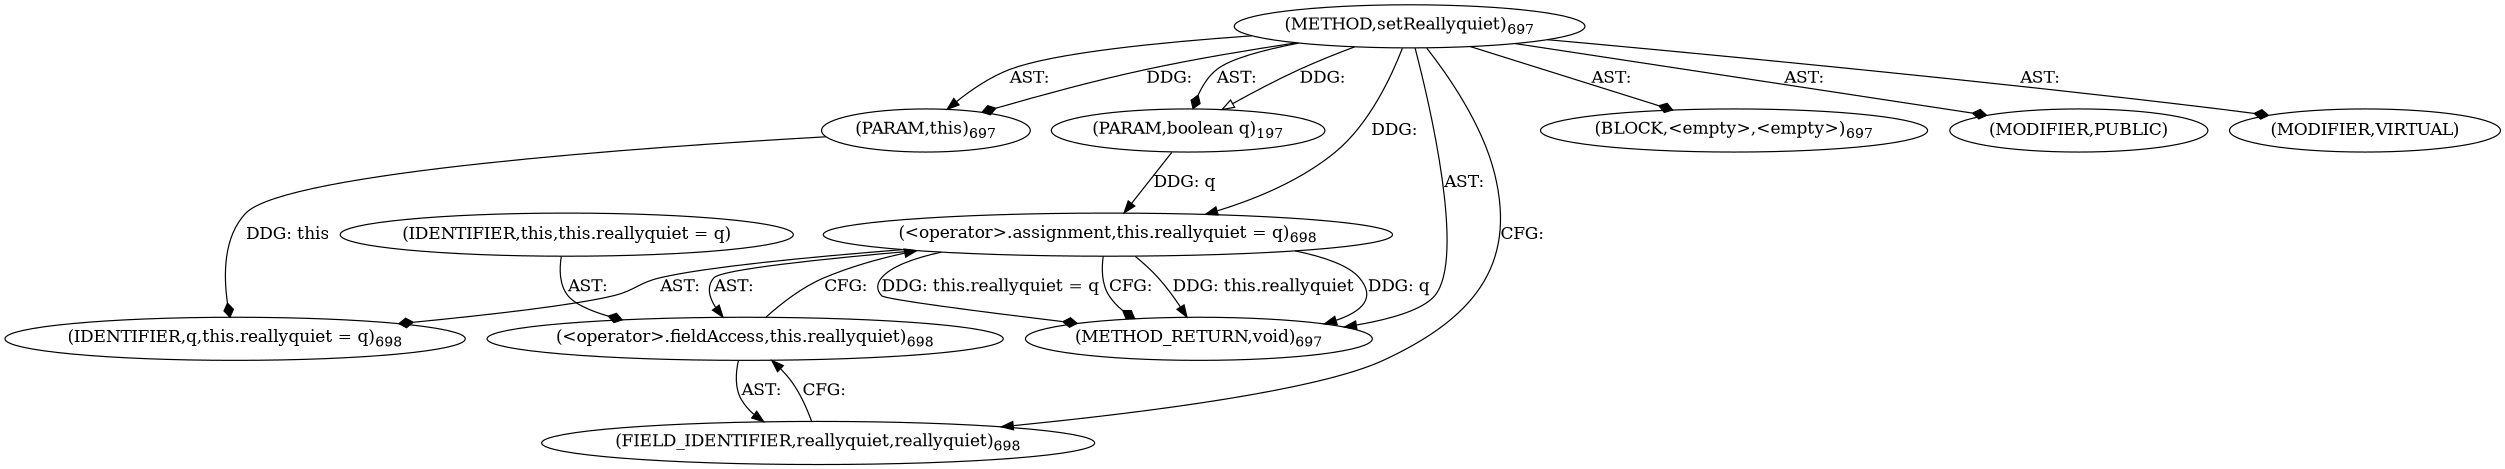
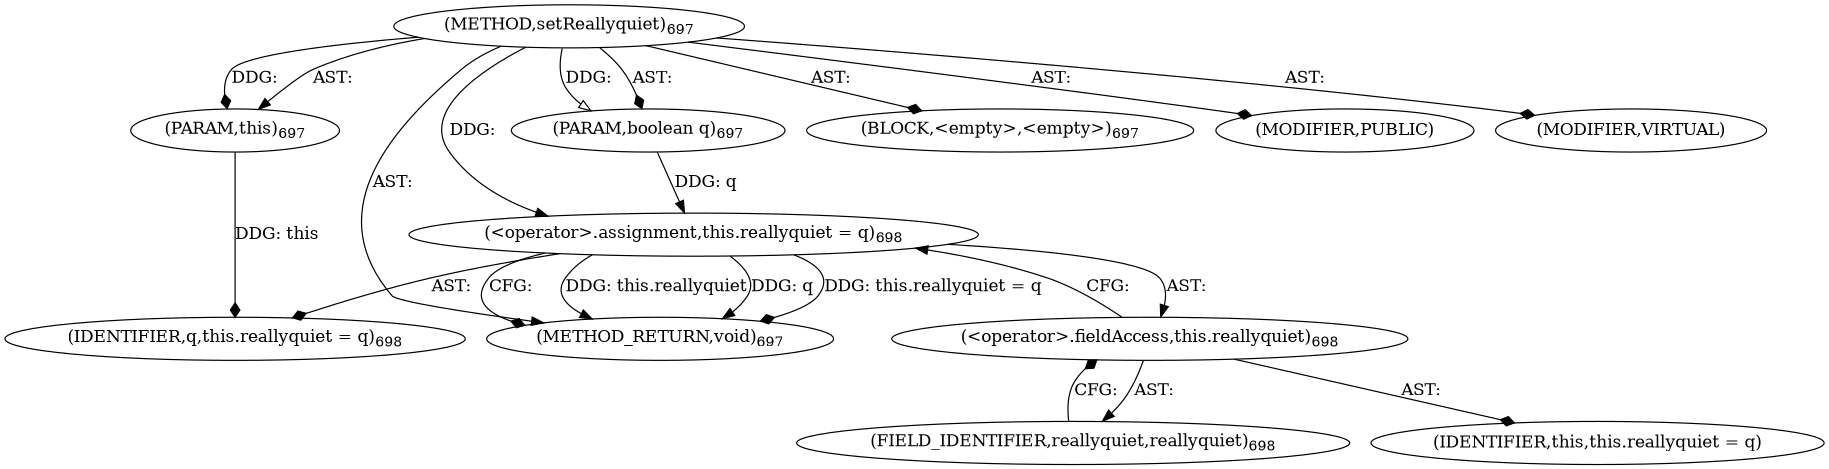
(1270, 129) -> (730, 129)
(568, 296) -> (1367, 389)
(1387, 359) -> none
(799, 393) -> (1070, 392)
